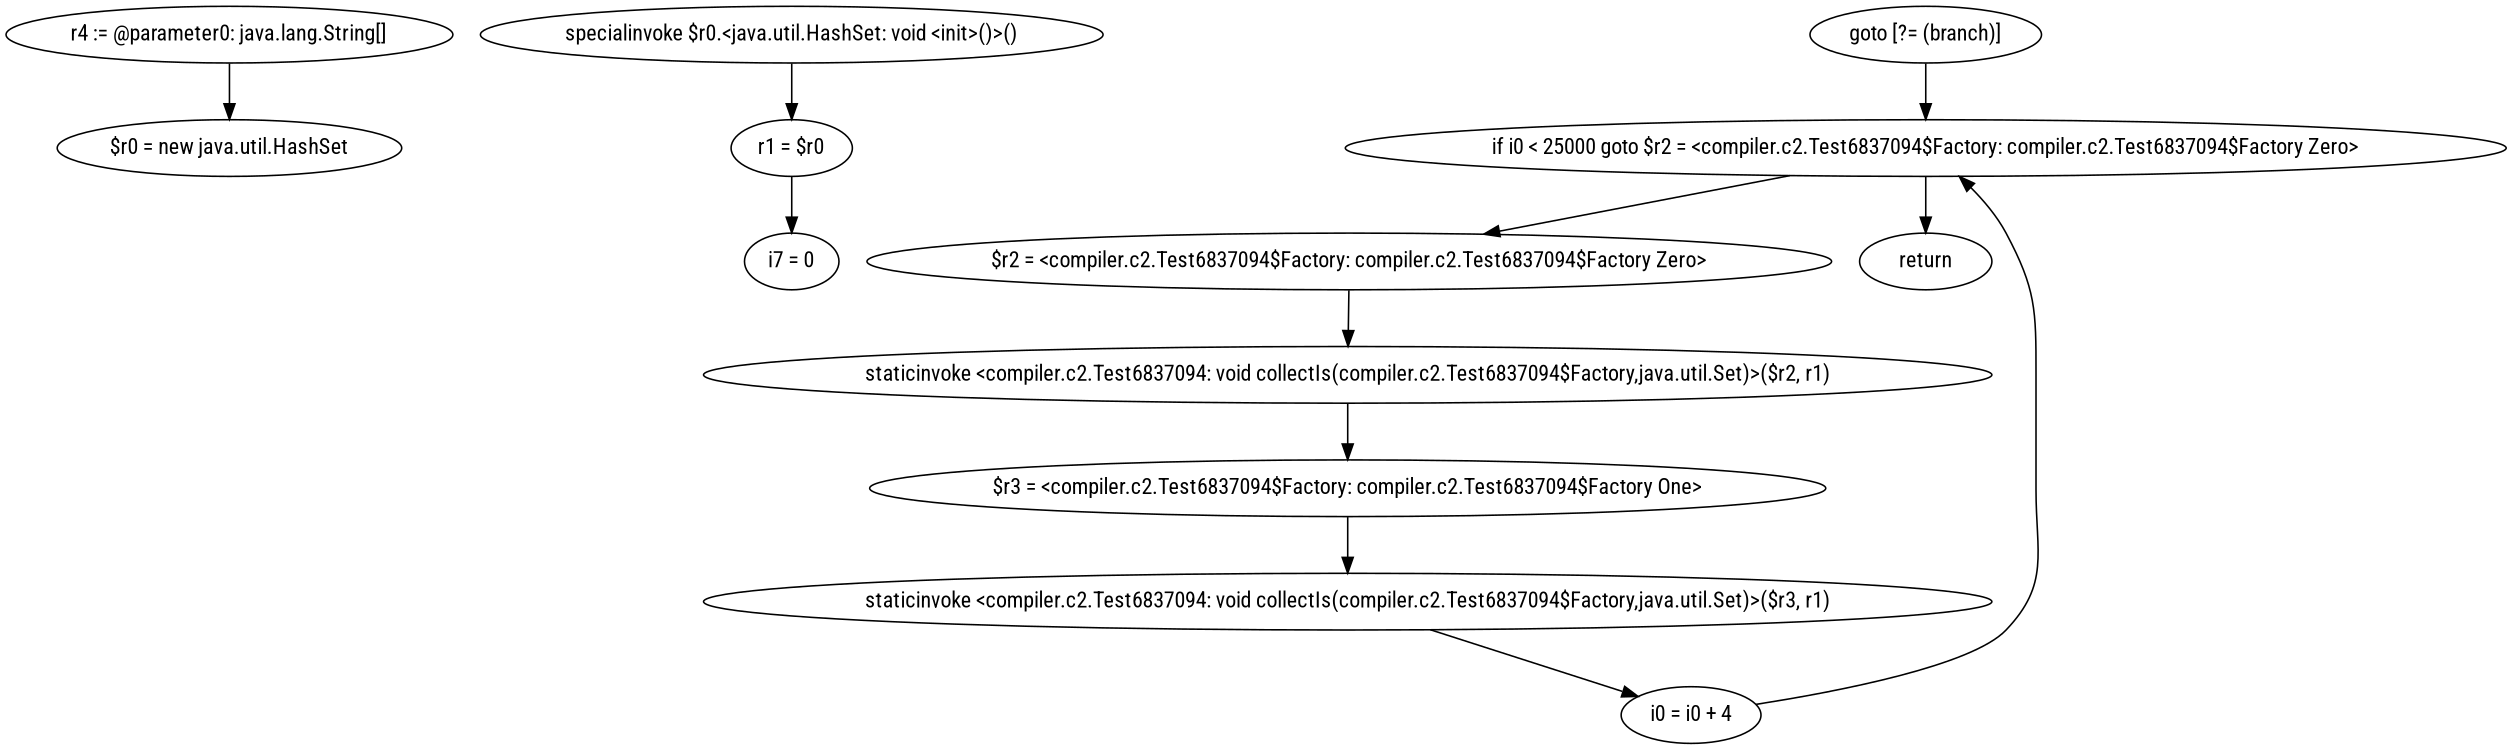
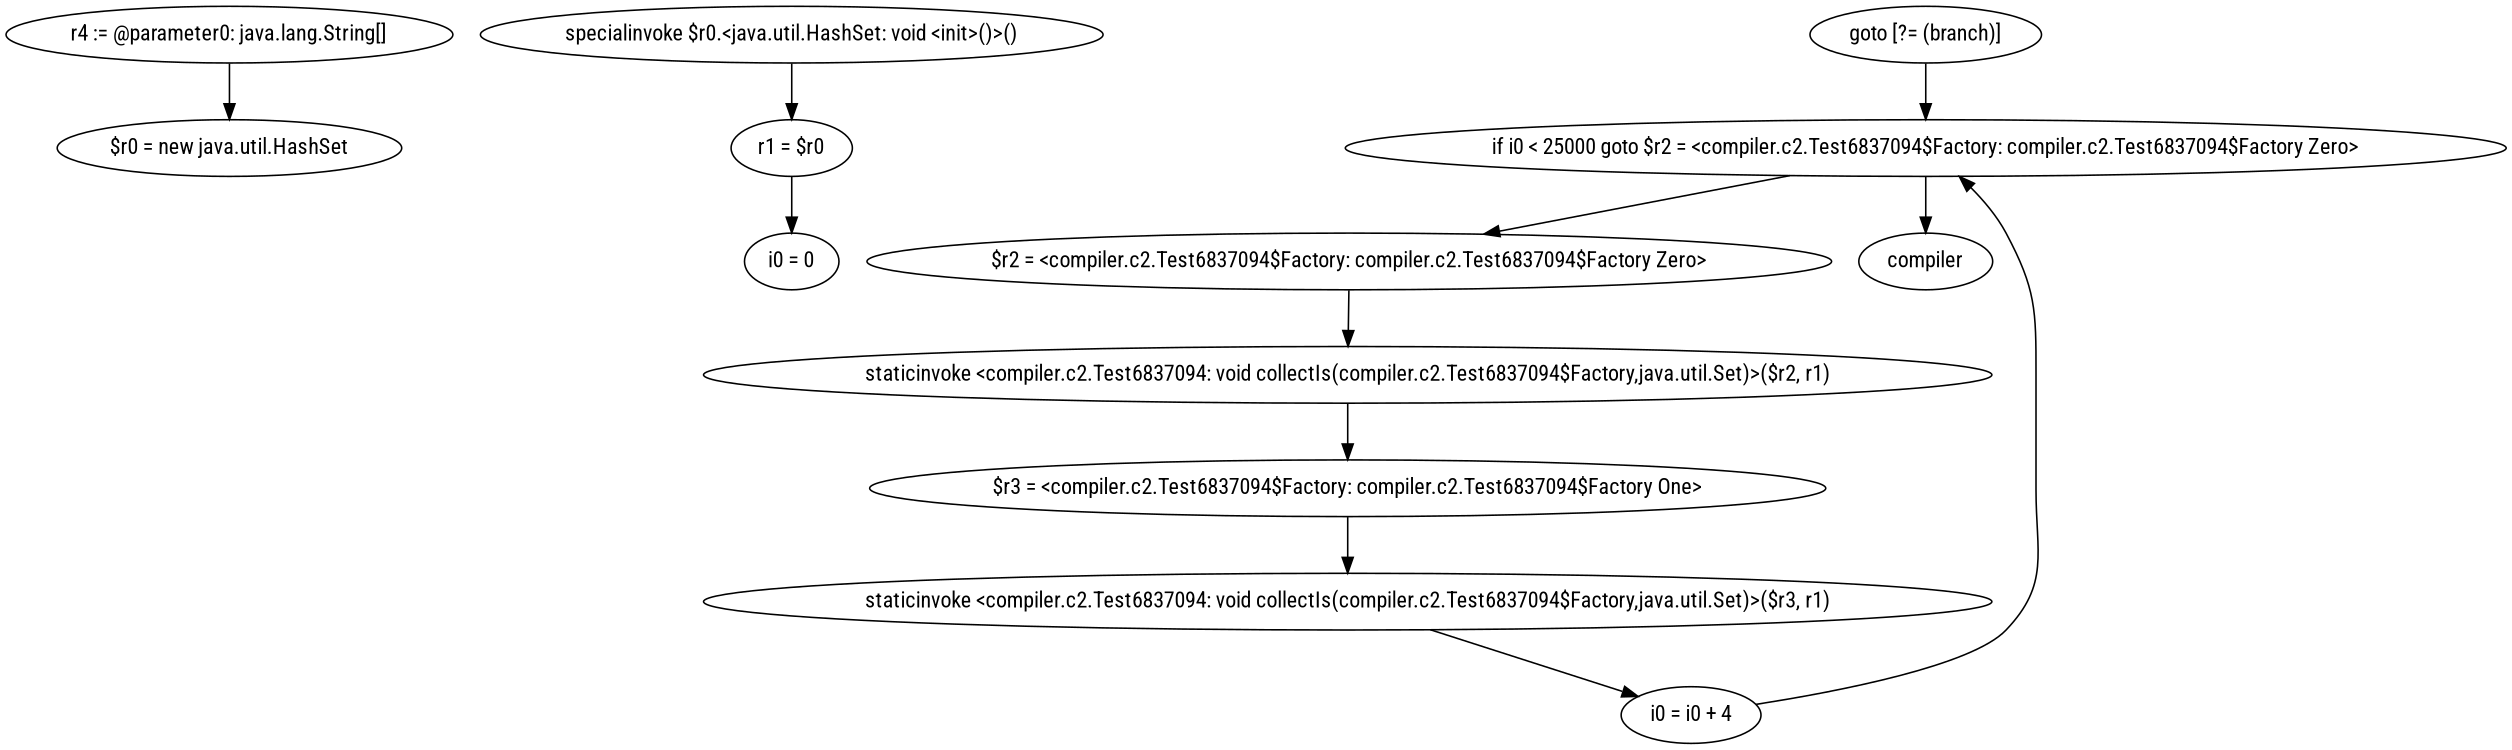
(792, 261) -> (792, 261)
(1926, 261) -> (1926, 261)
